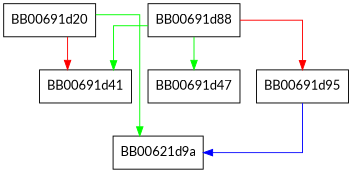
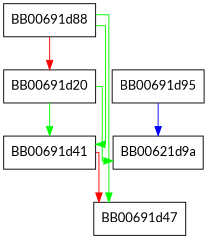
(291, 20) -> (50, 49)
(68, 49) -> (50, 115)
none -> (99, 171)
